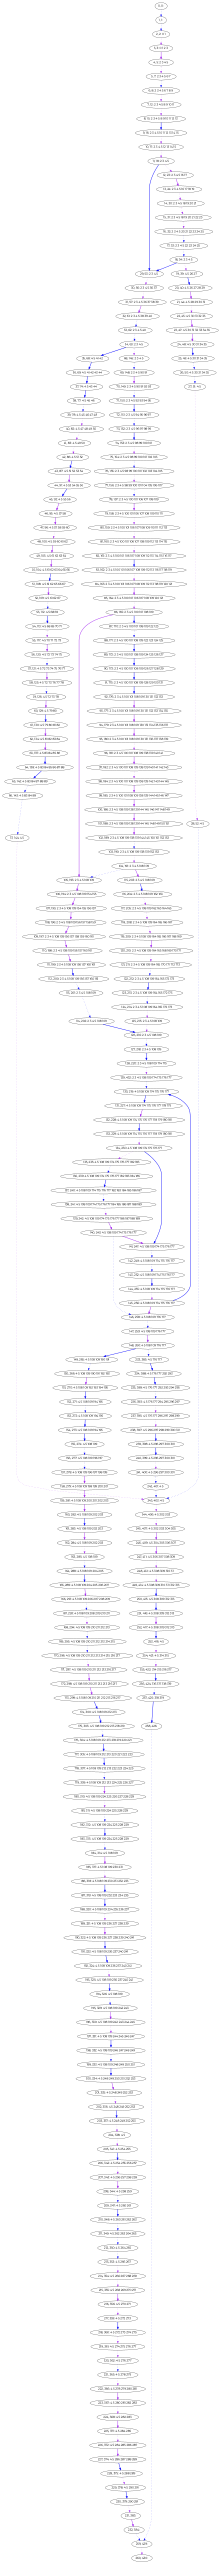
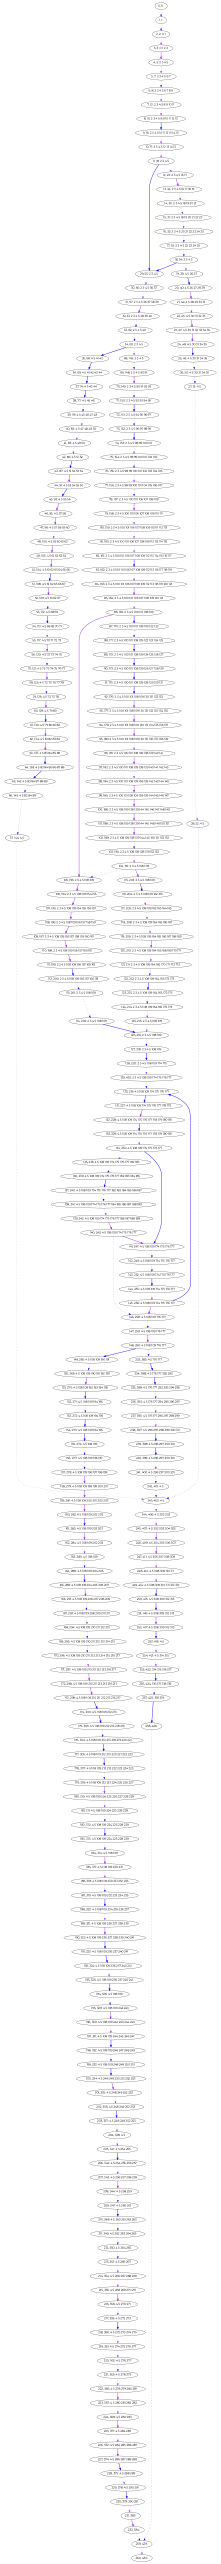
(105, 1887) -> (105, 1887)
